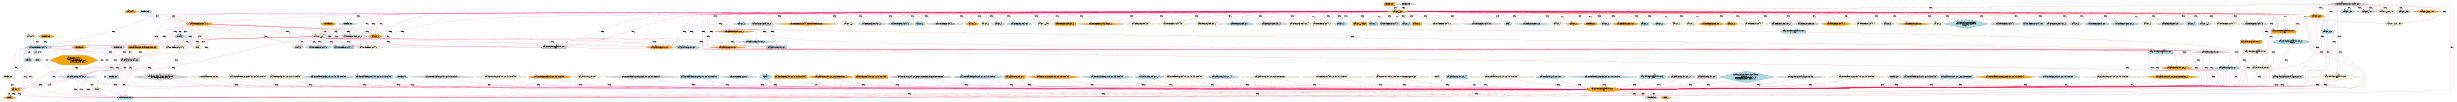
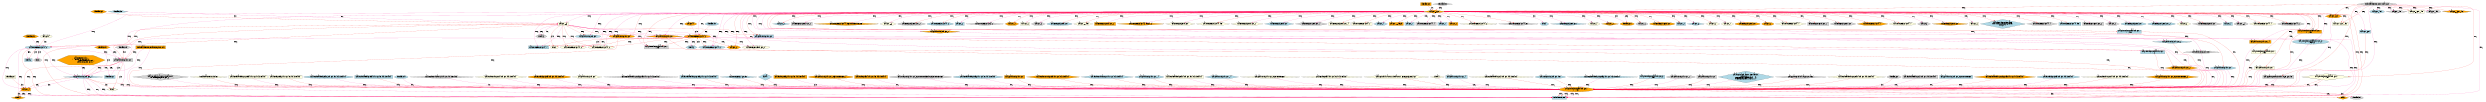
(261, 30) -> (628, 32)
